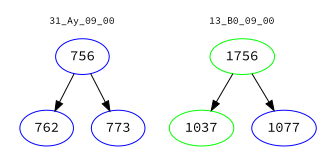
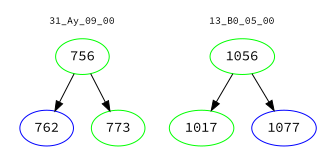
(242, 21) -> (242, 21)
(82, 57) -> (82, 57)
(242, 57) -> (242, 57)
(118, 128) -> (118, 128)
(202, 128) -> (202, 128)
